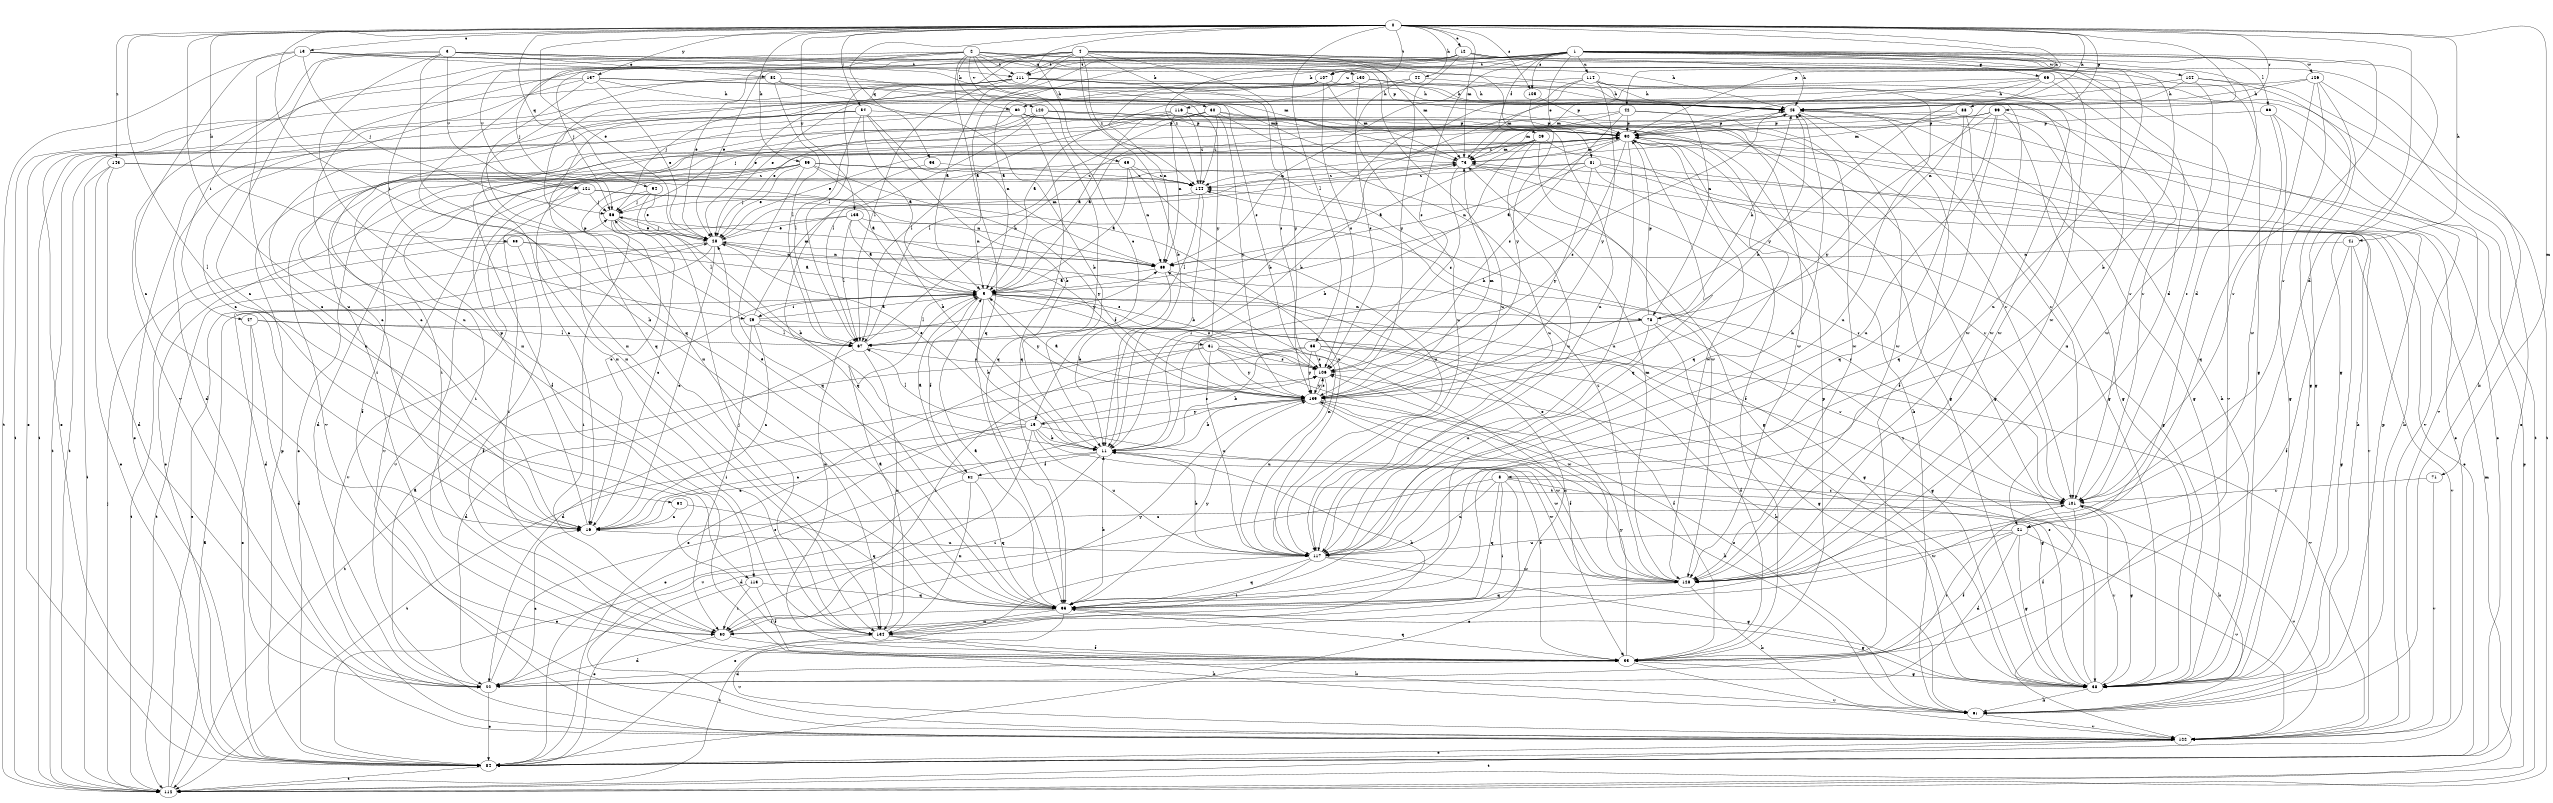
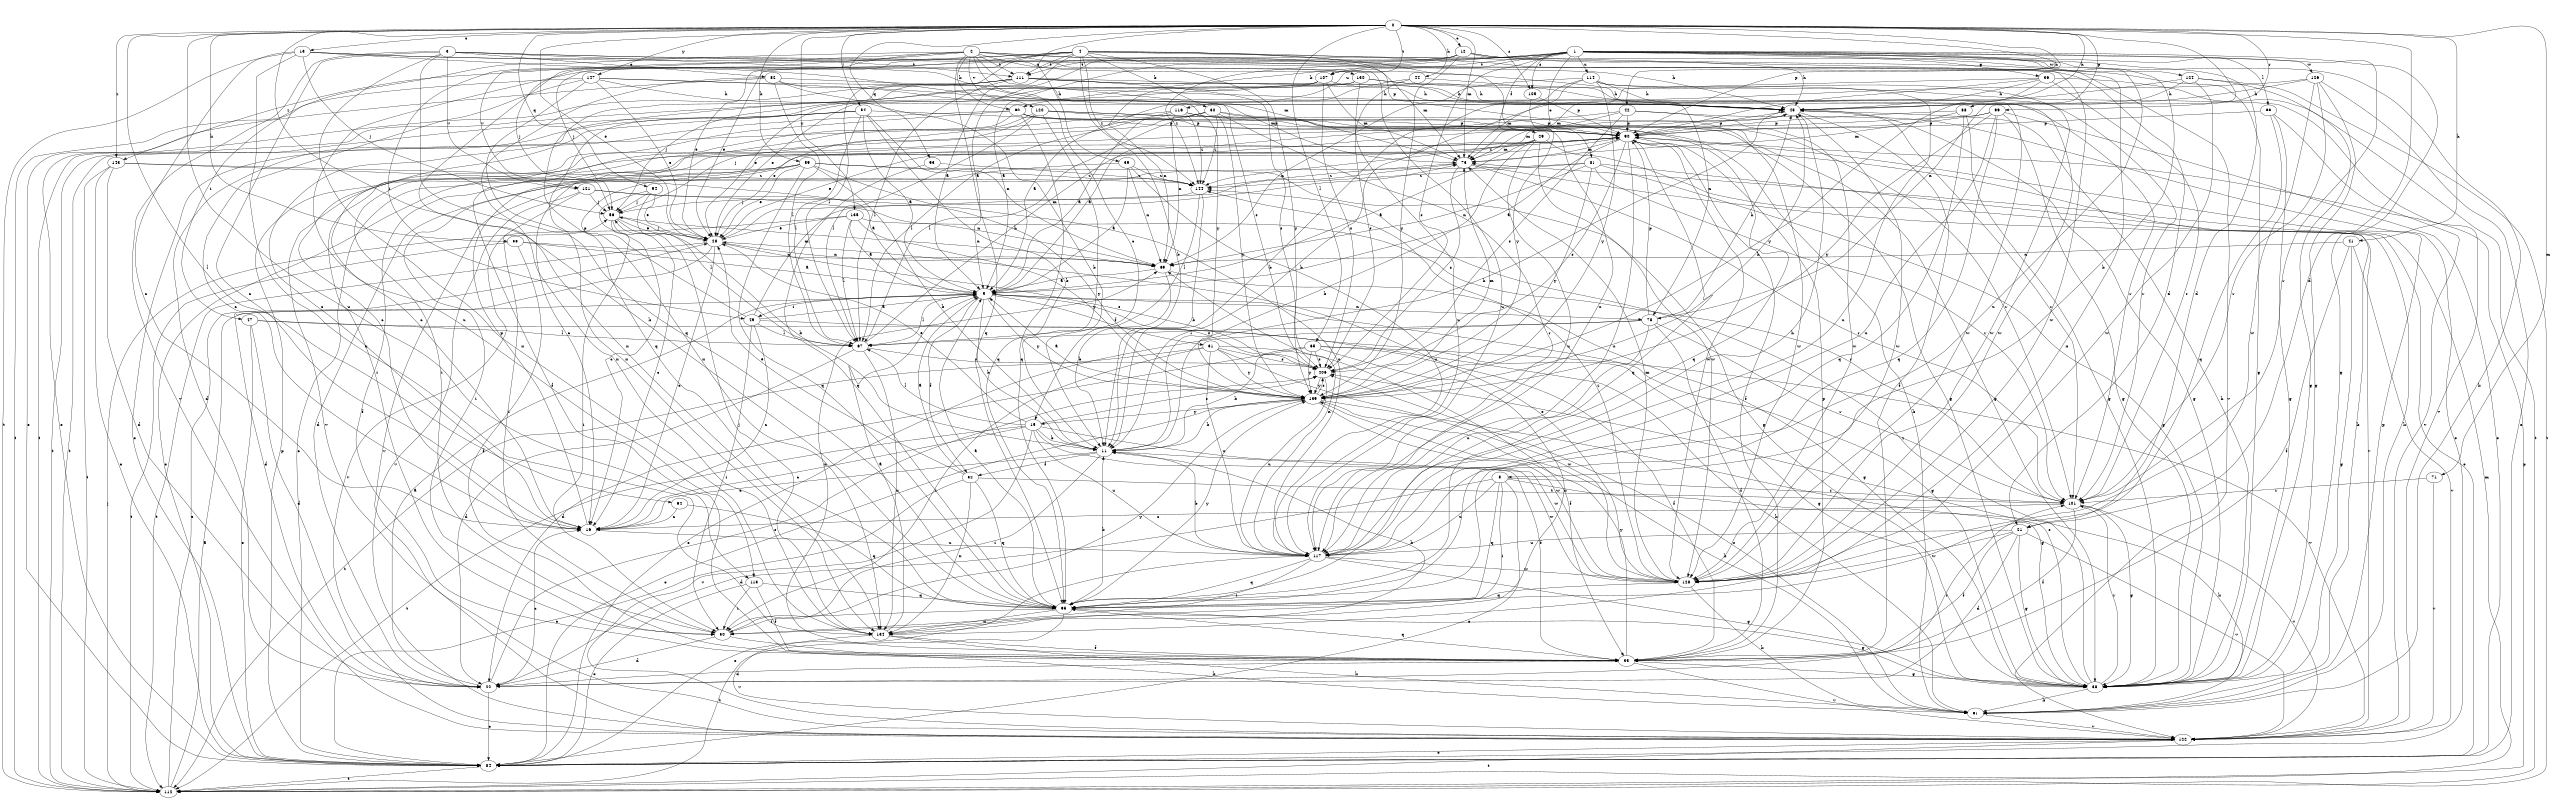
none -> (498, 73)
(591, 78) -> (591, 78)
(1550, 333) -> (1550, 333)
(1323, 373) -> (1323, 373)
